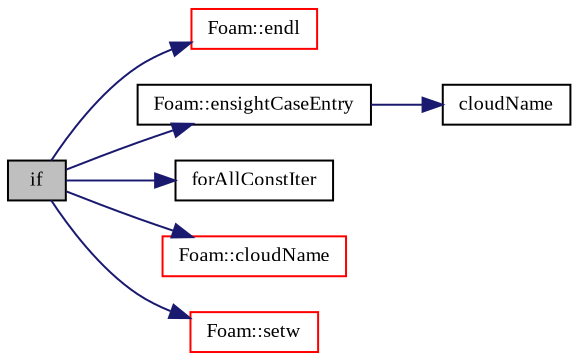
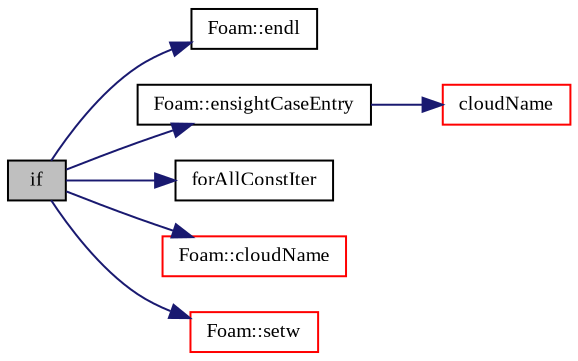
(254, 29) -> (254, 29)
(507, 105) -> (507, 105)
